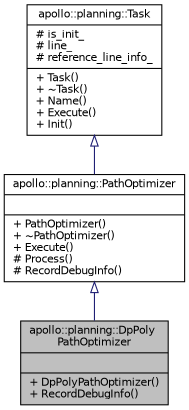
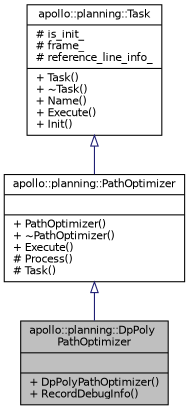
(54, 46) -> (60, 46)
(67, 271) -> (34, 271)
